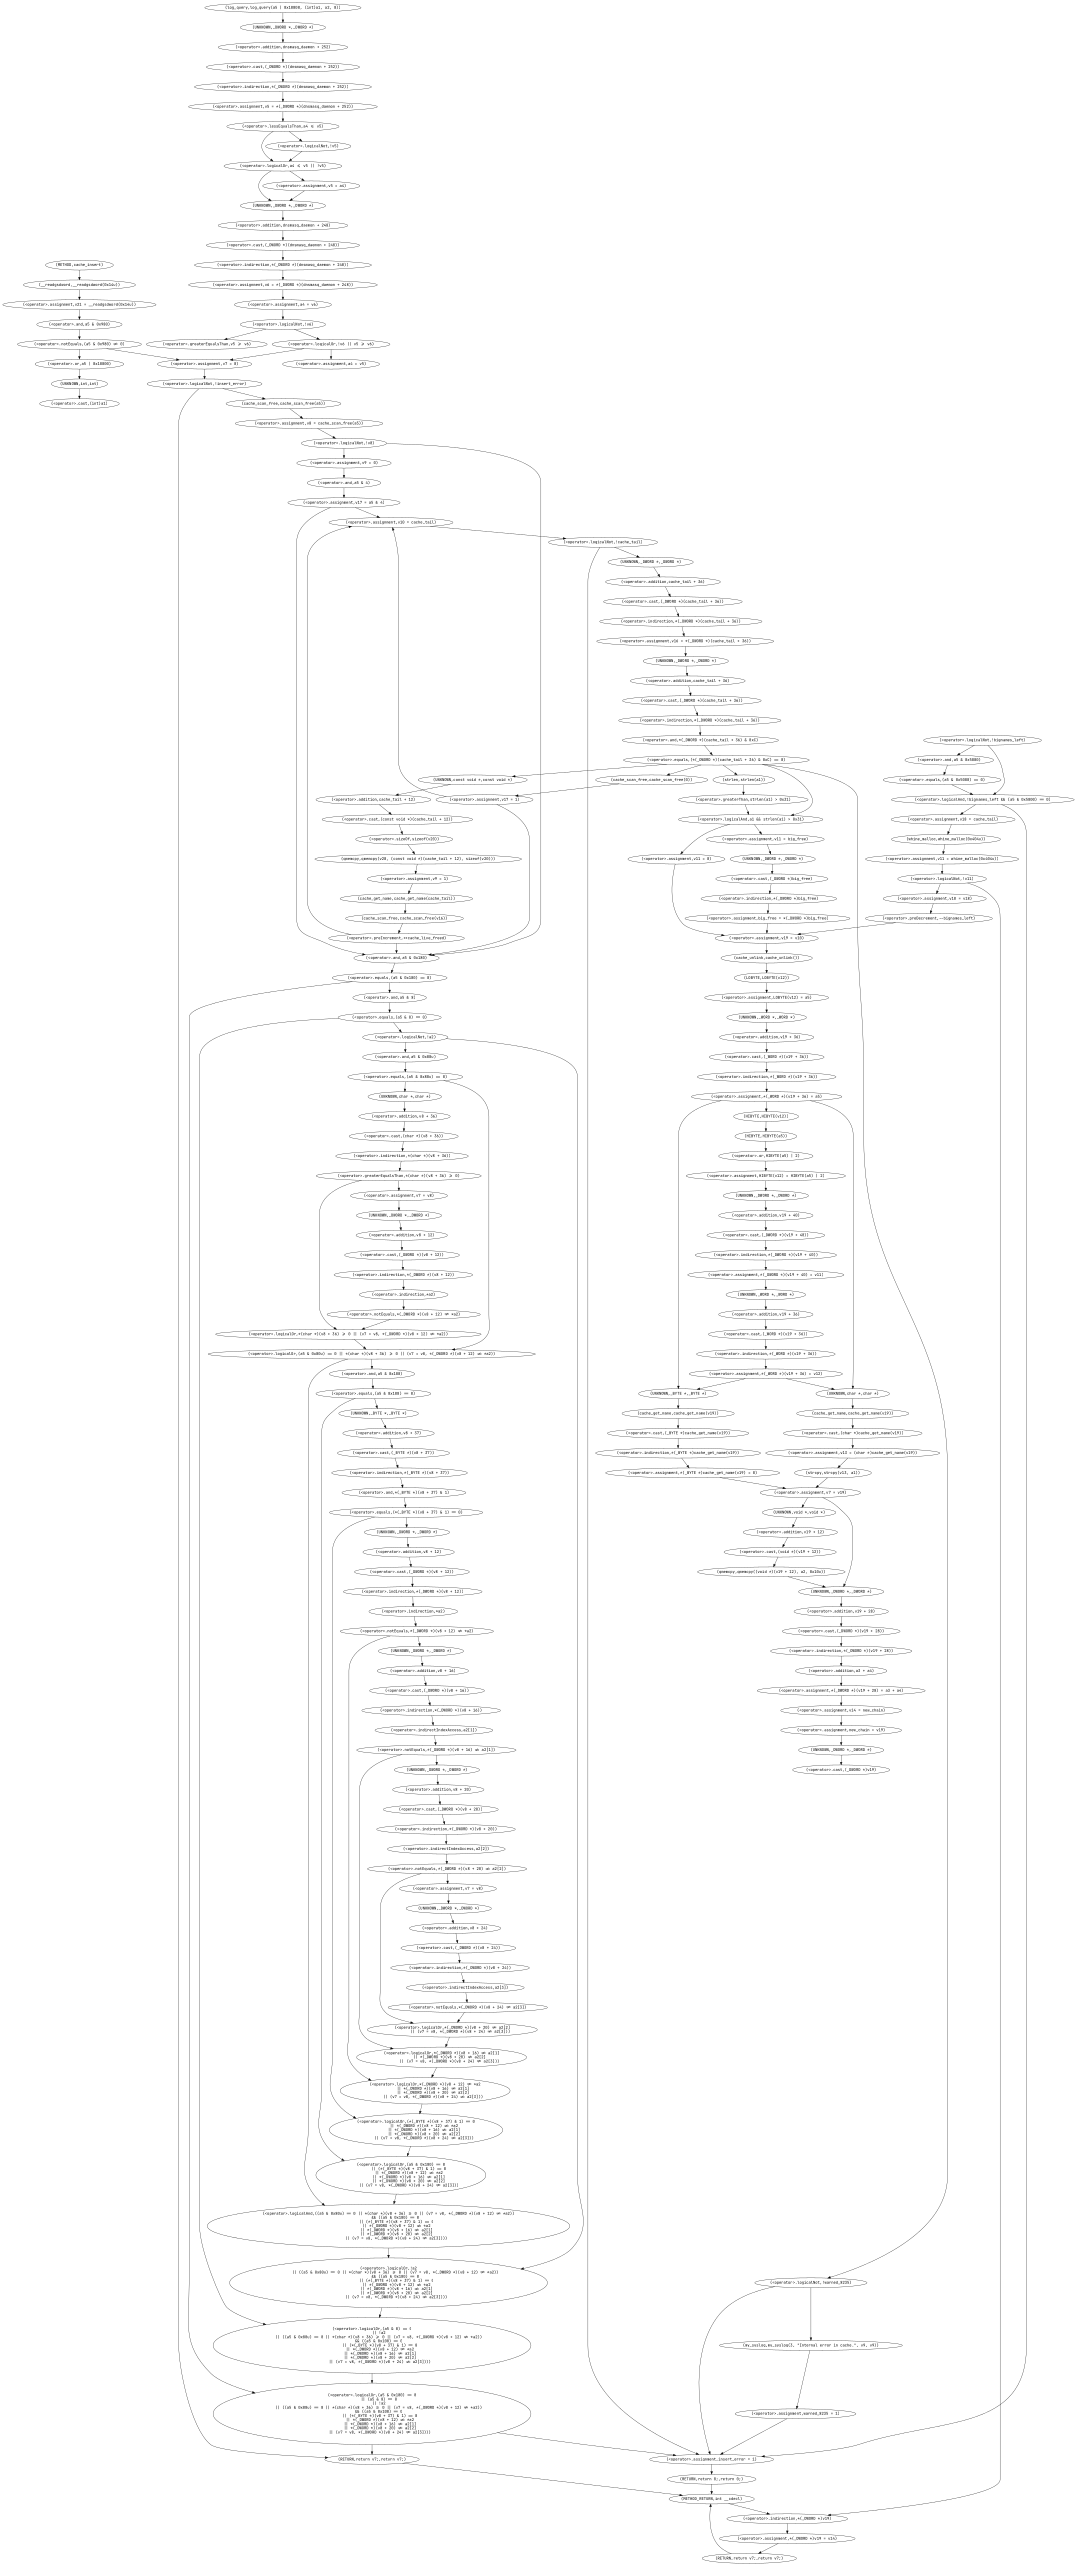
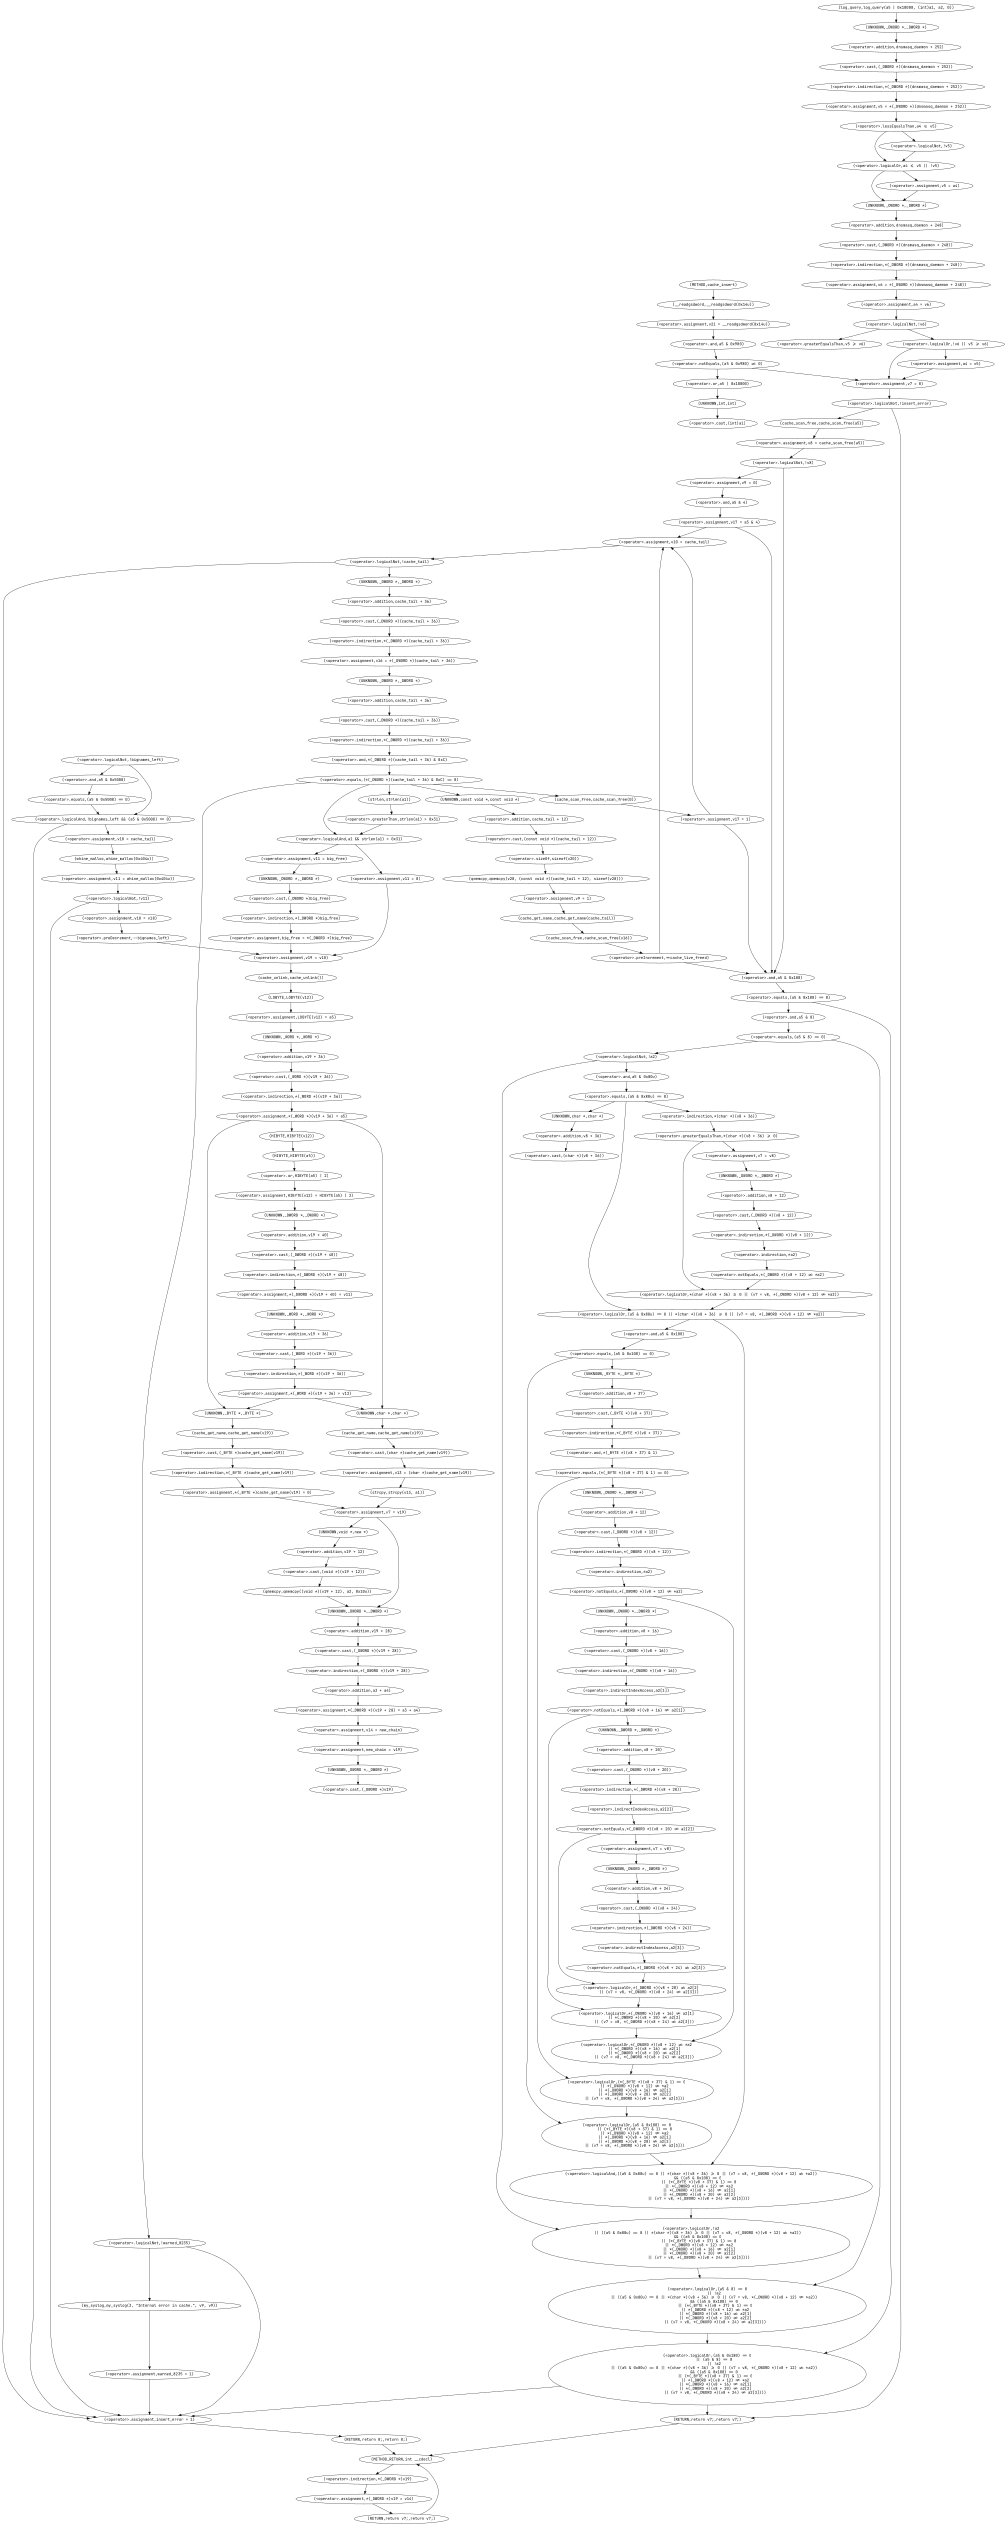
none -> (919, 374)
(403, 1145) -> (666, 1106)
(799, 1512) -> (343, 1532)
(1000, 1761) -> (50, 1665)
